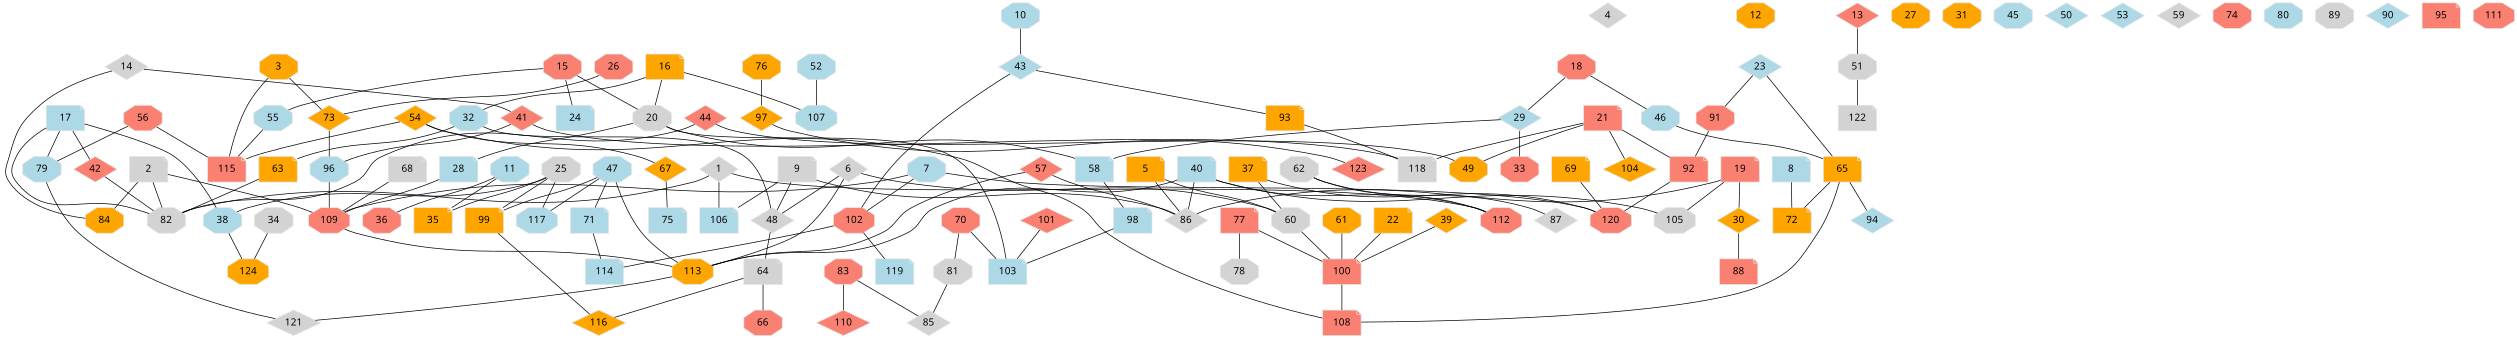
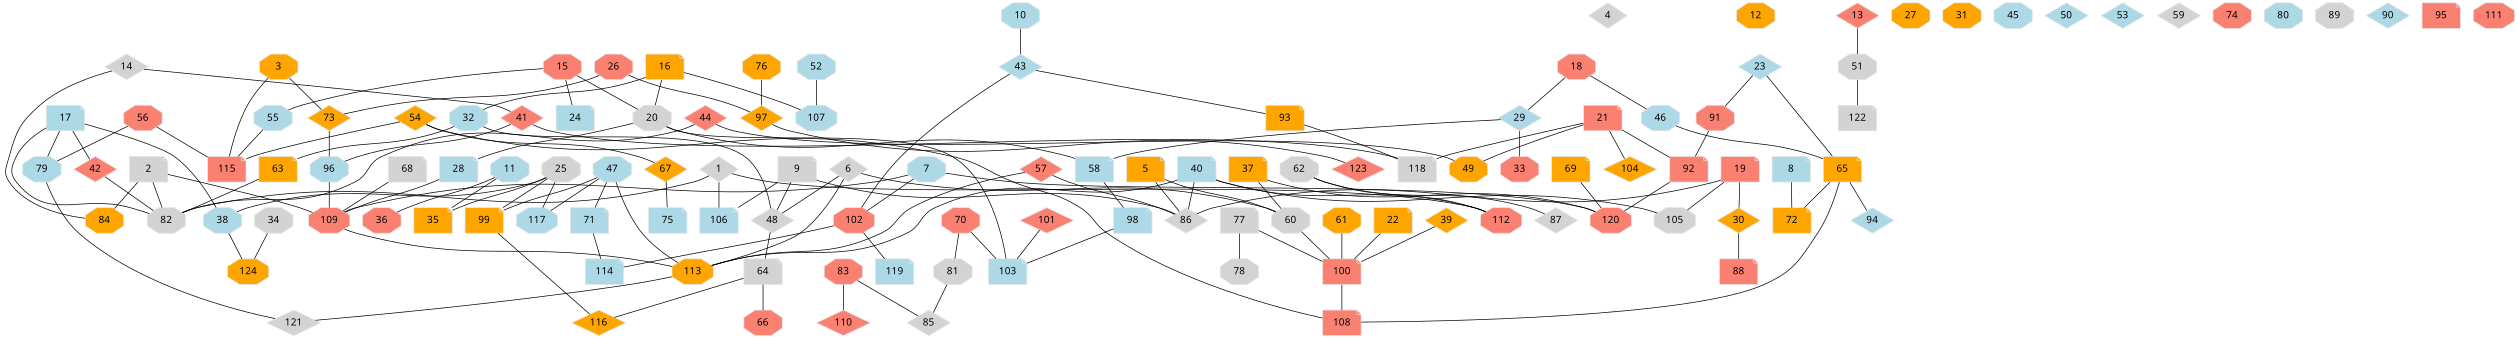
none -> (689, 93)
(1239, 220) -> (1239, 220)
